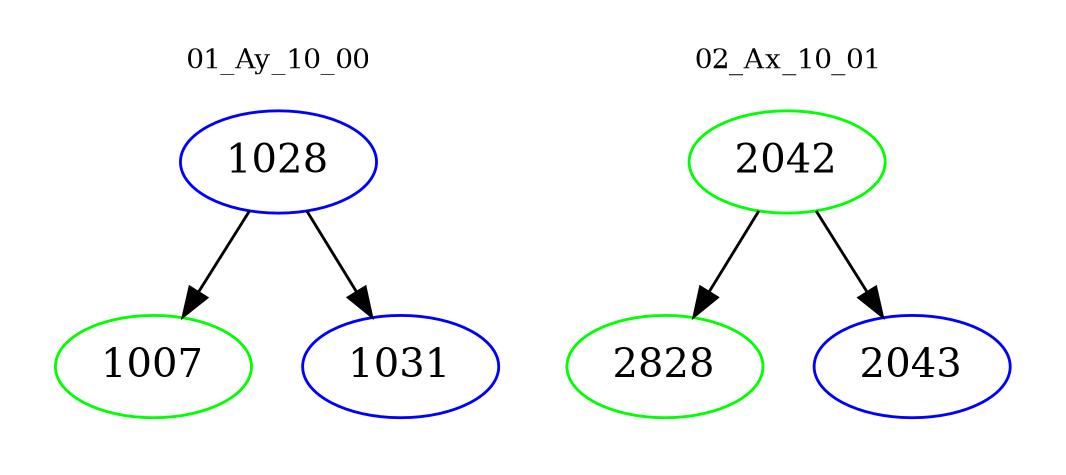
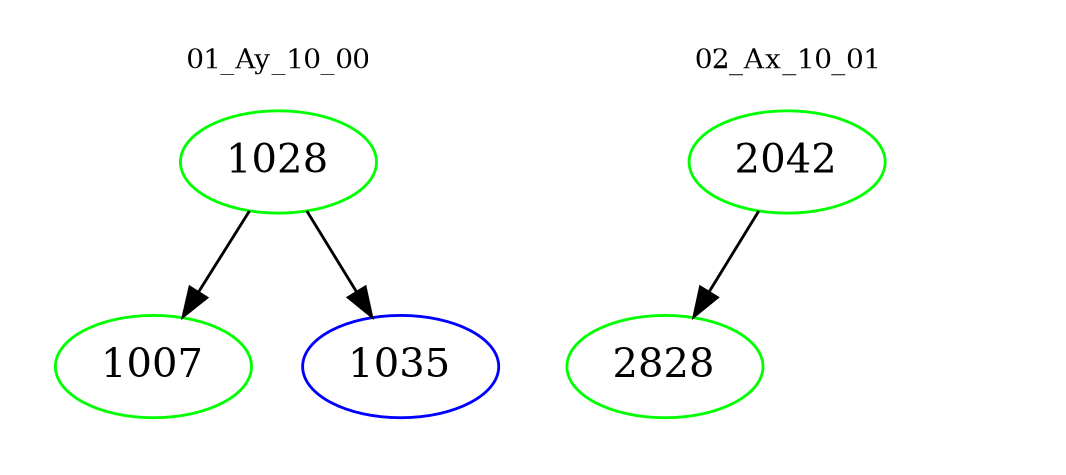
(278, 162) -> (278, 162)
(401, 367) -> (401, 367)
(912, 367) -> none
